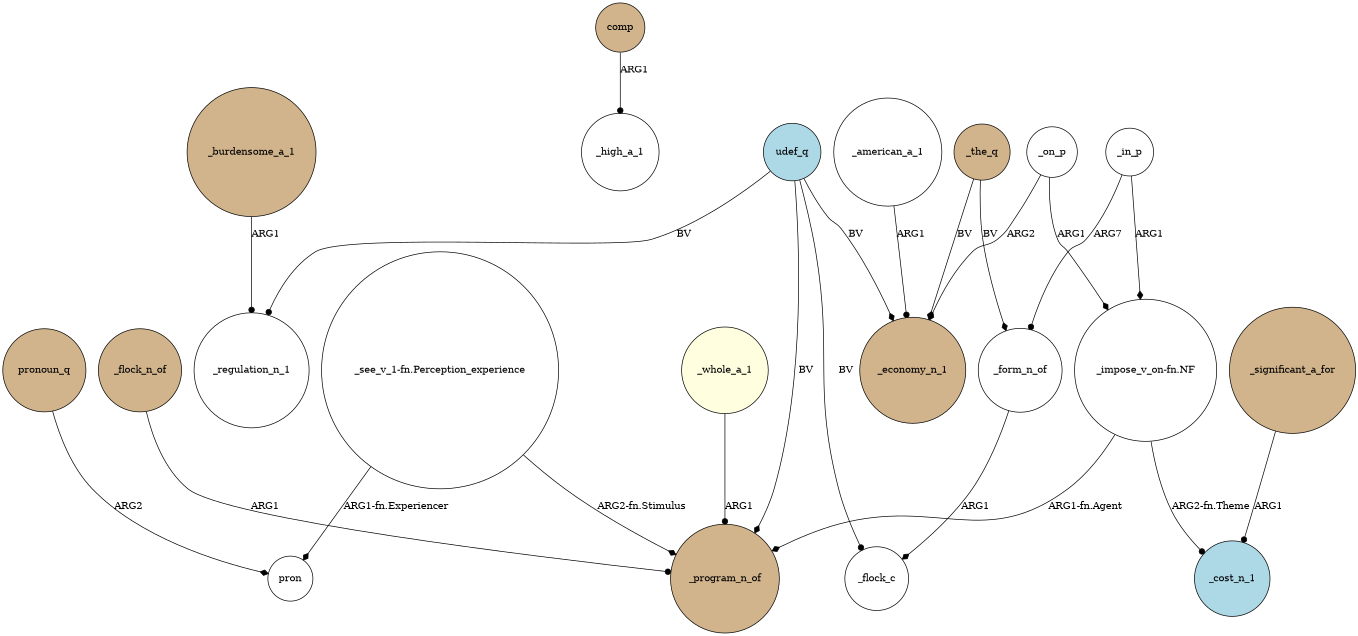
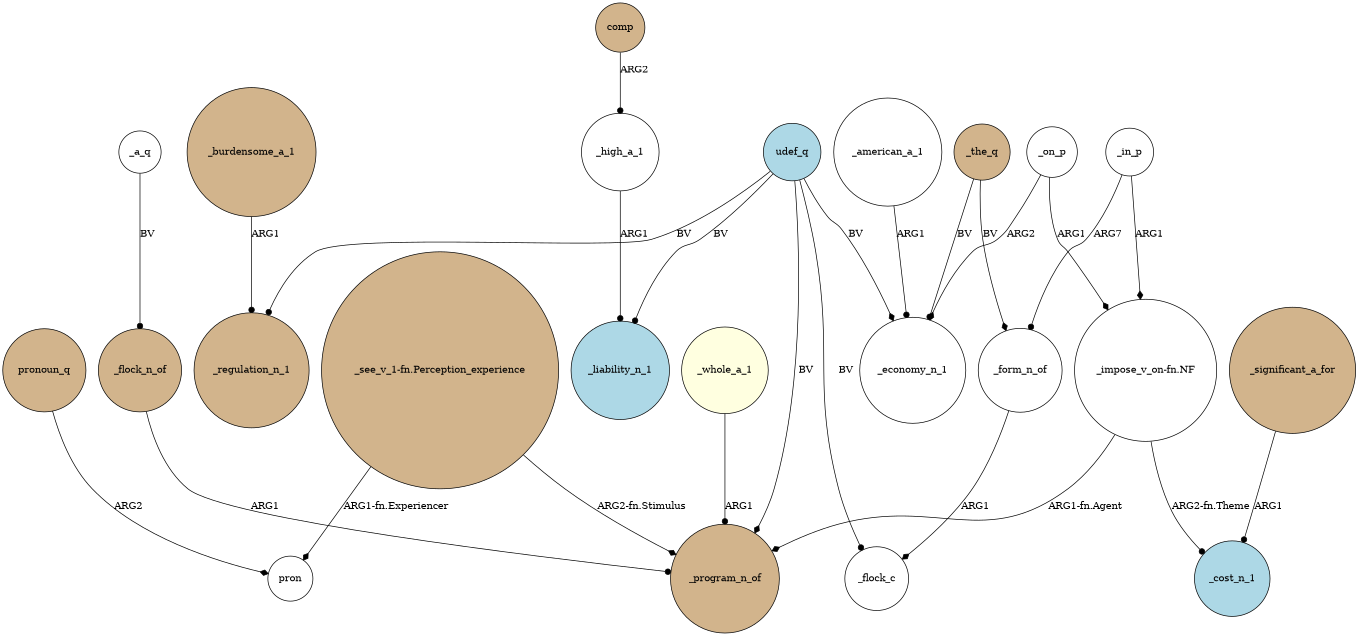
(634, 70) -> (634, 70)
none -> (140, 152)
(952, 246) -> (952, 246)
(252, 370) -> (252, 370)
(440, 370) -> (440, 370)
none -> (620, 370)
(913, 370) -> (913, 370)
